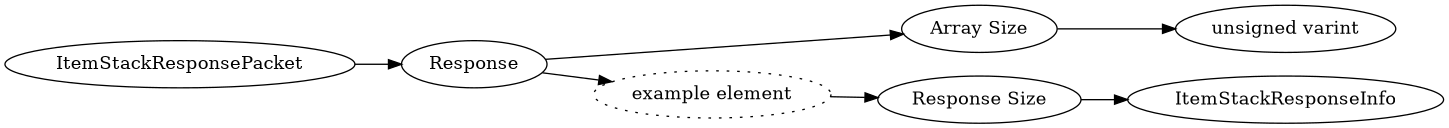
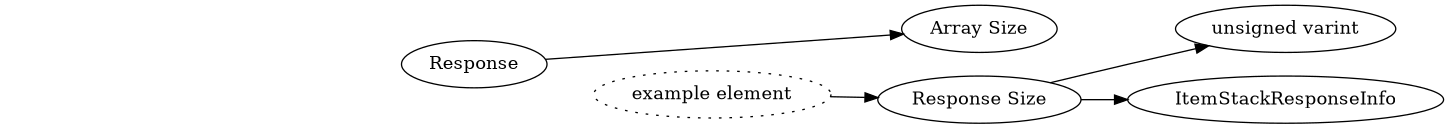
(1110, 29) -> (1123, 65)
(180, 64) -> none
(571, 76) -> none
